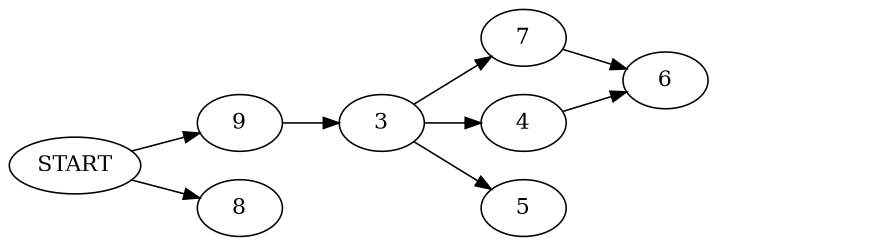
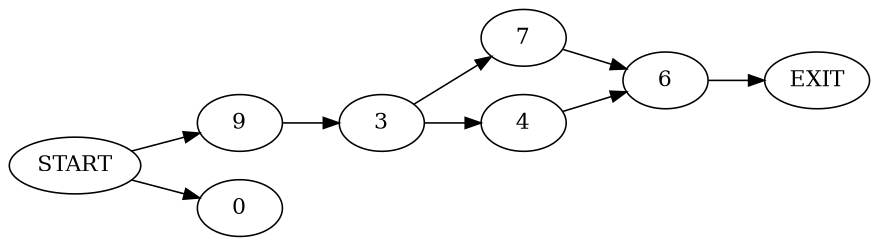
none -> (817, 80)
(240, 208) -> (240, 208)
(524, 208) -> none
